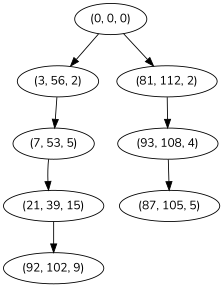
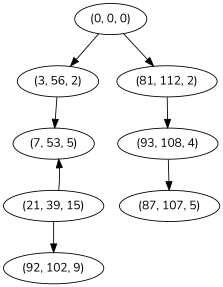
(48, 170) -> (59, 179)
(170, 206) -> (170, 206)
